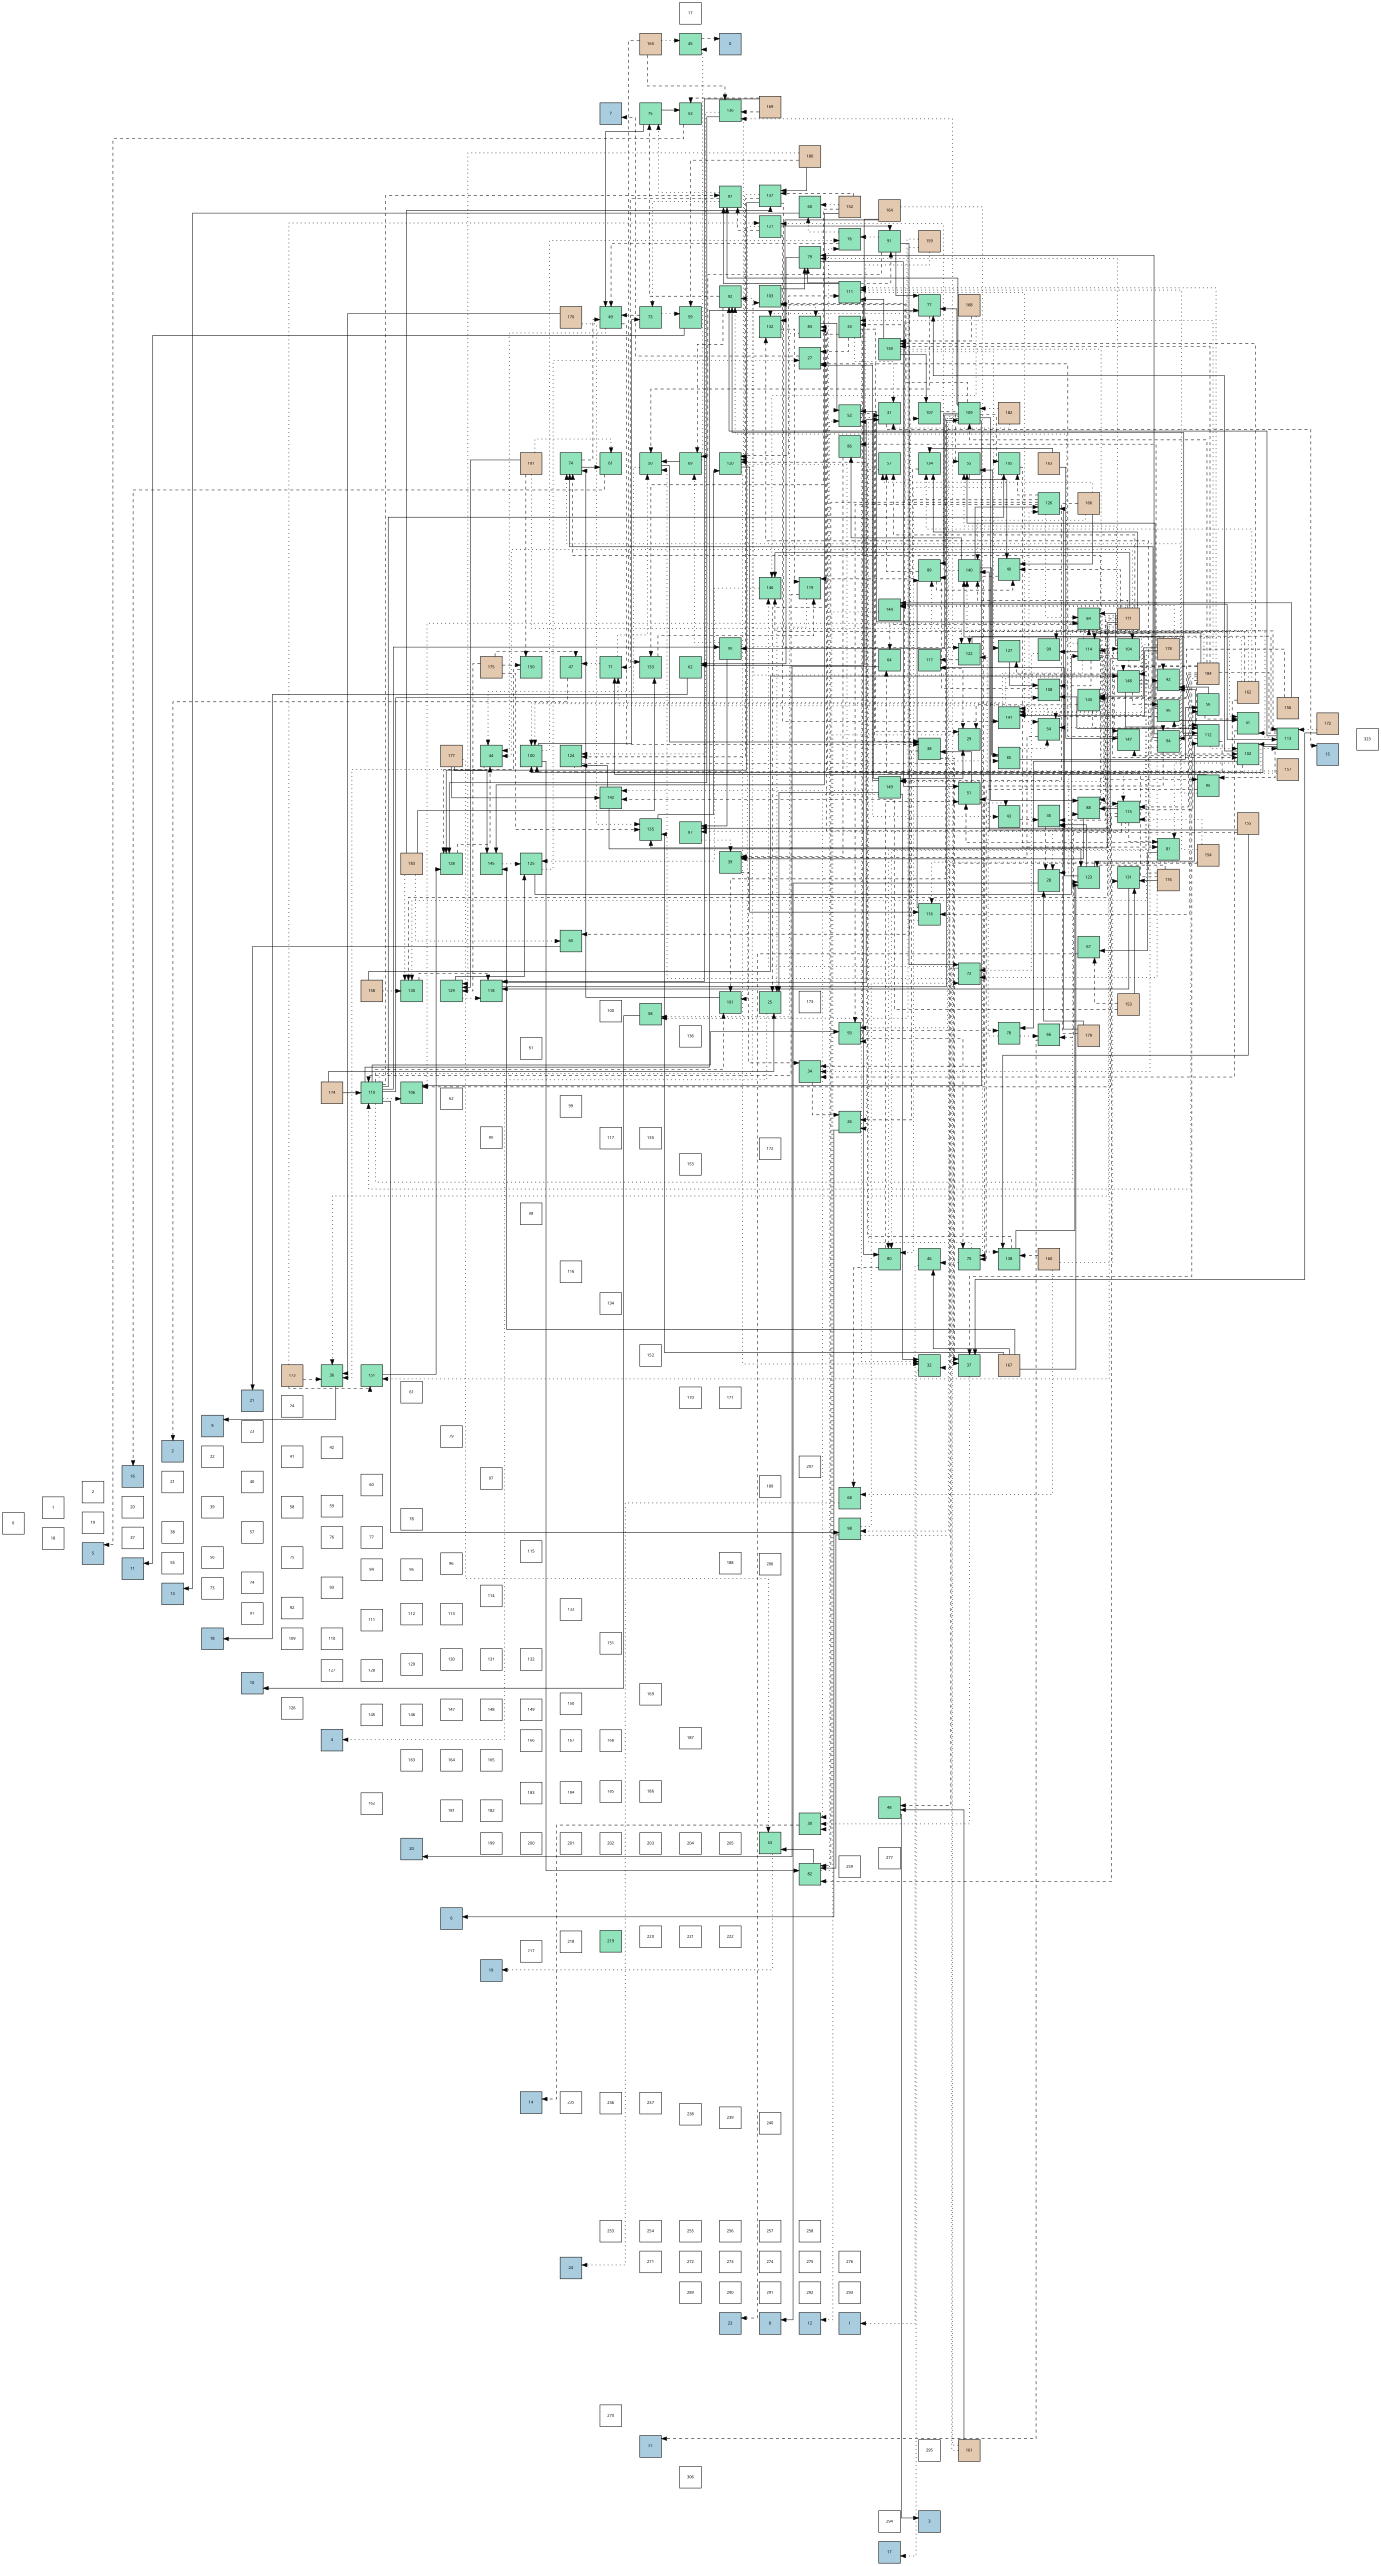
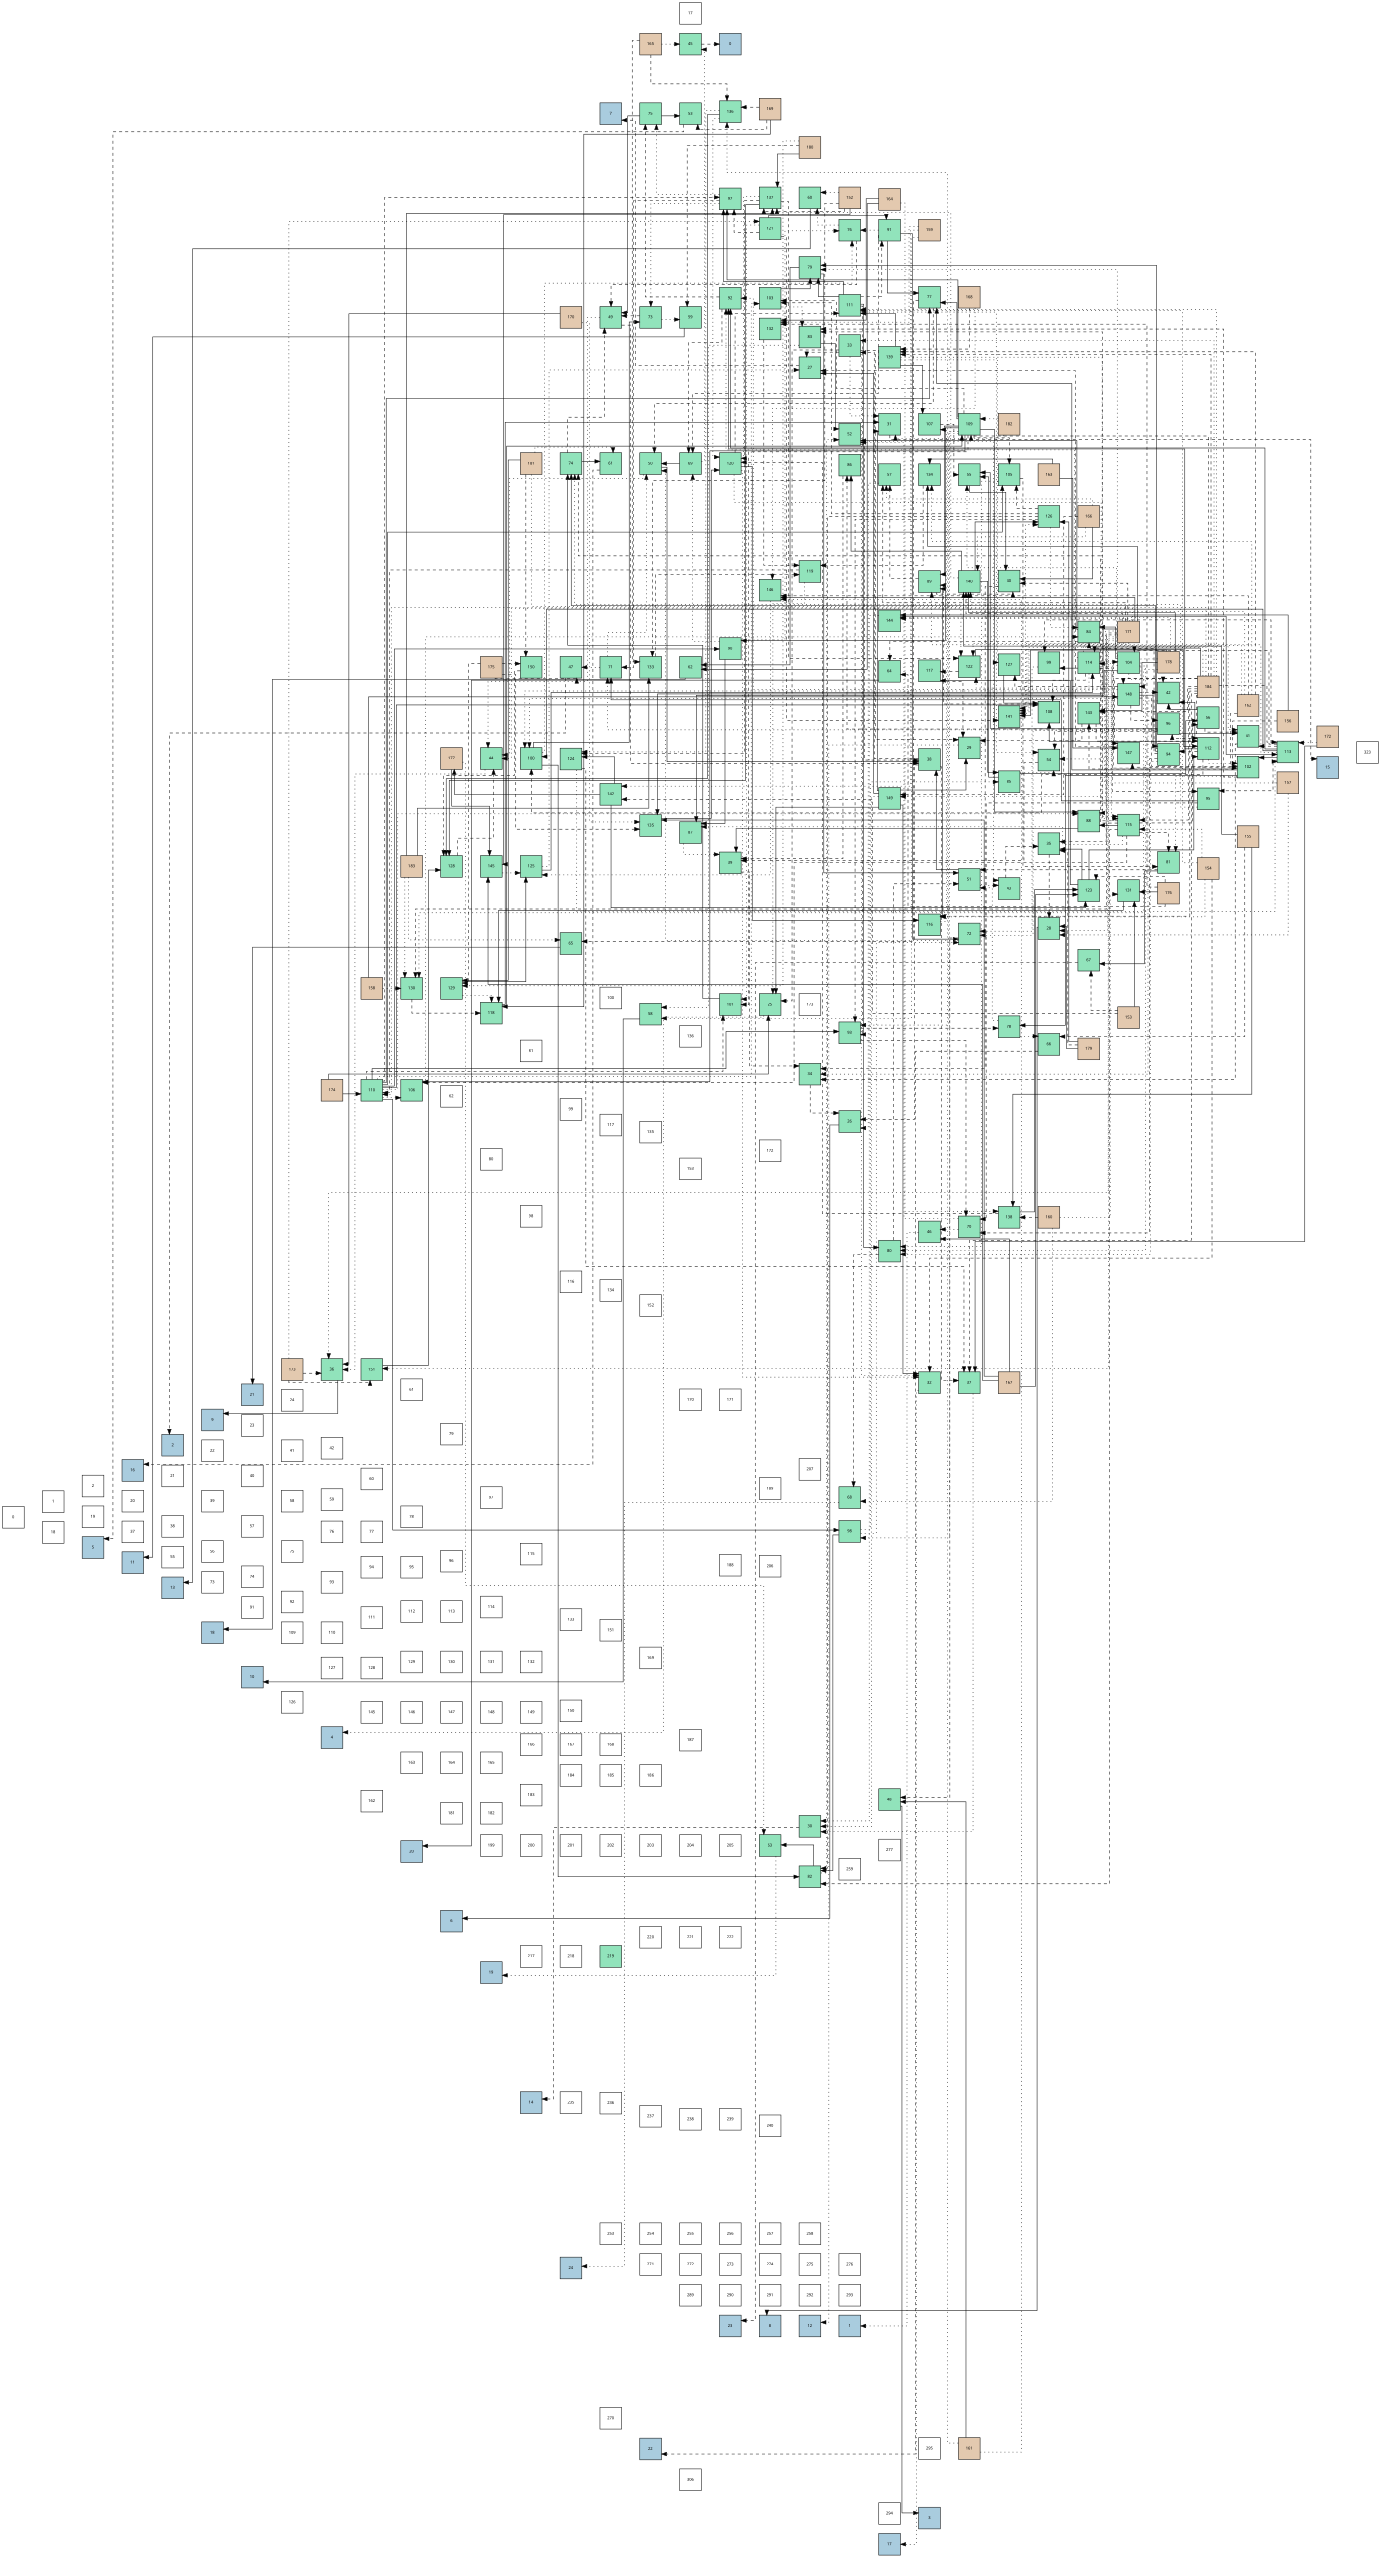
(943, 326) -> (951, 284)
(508, 798) -> (521, 794)
